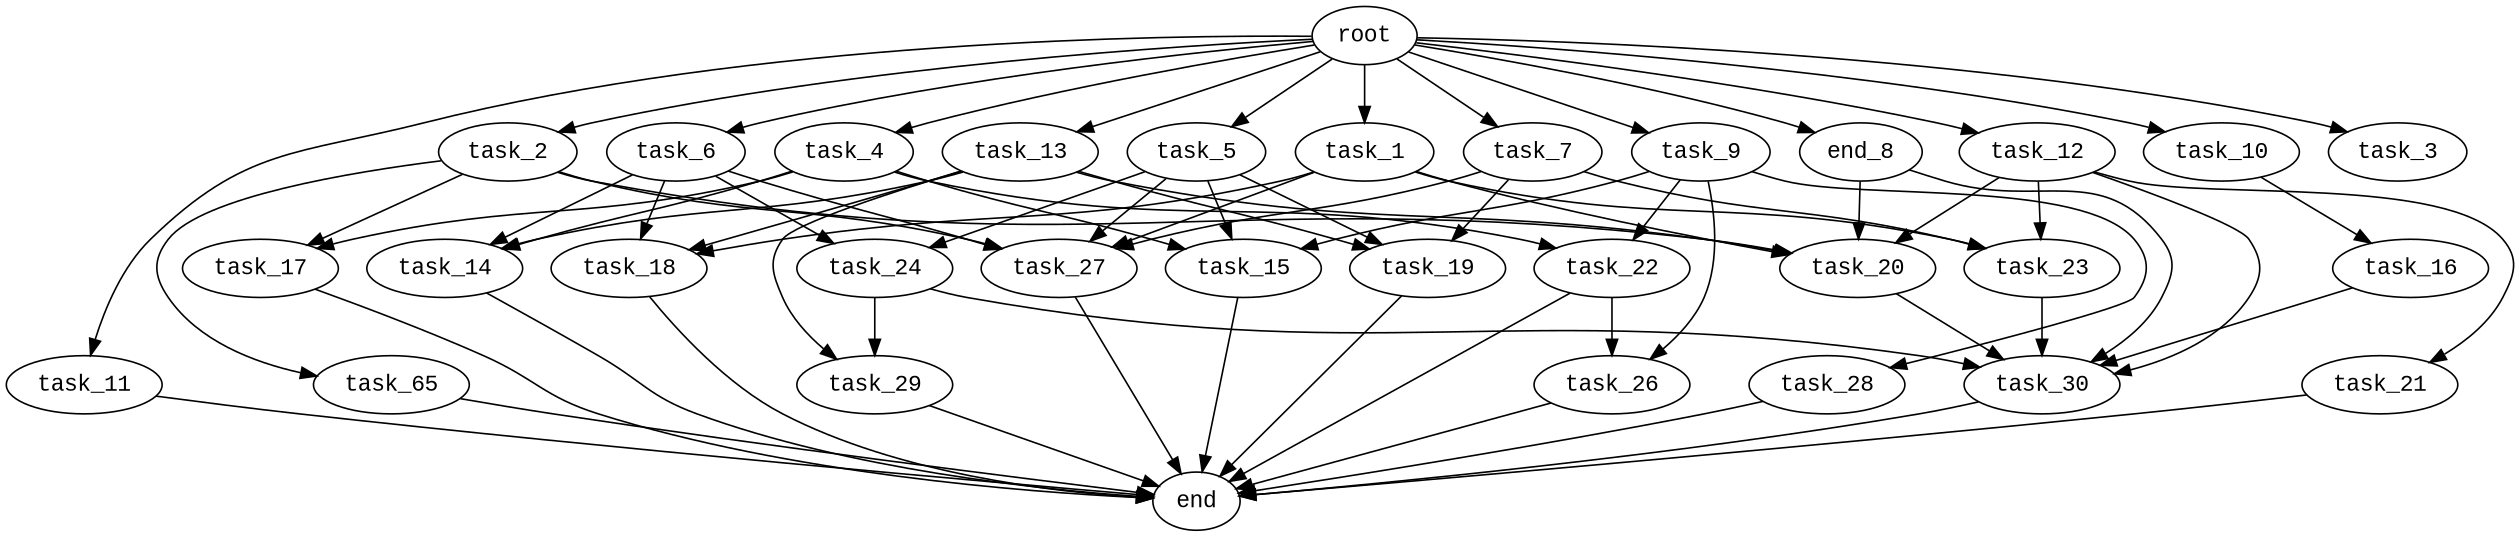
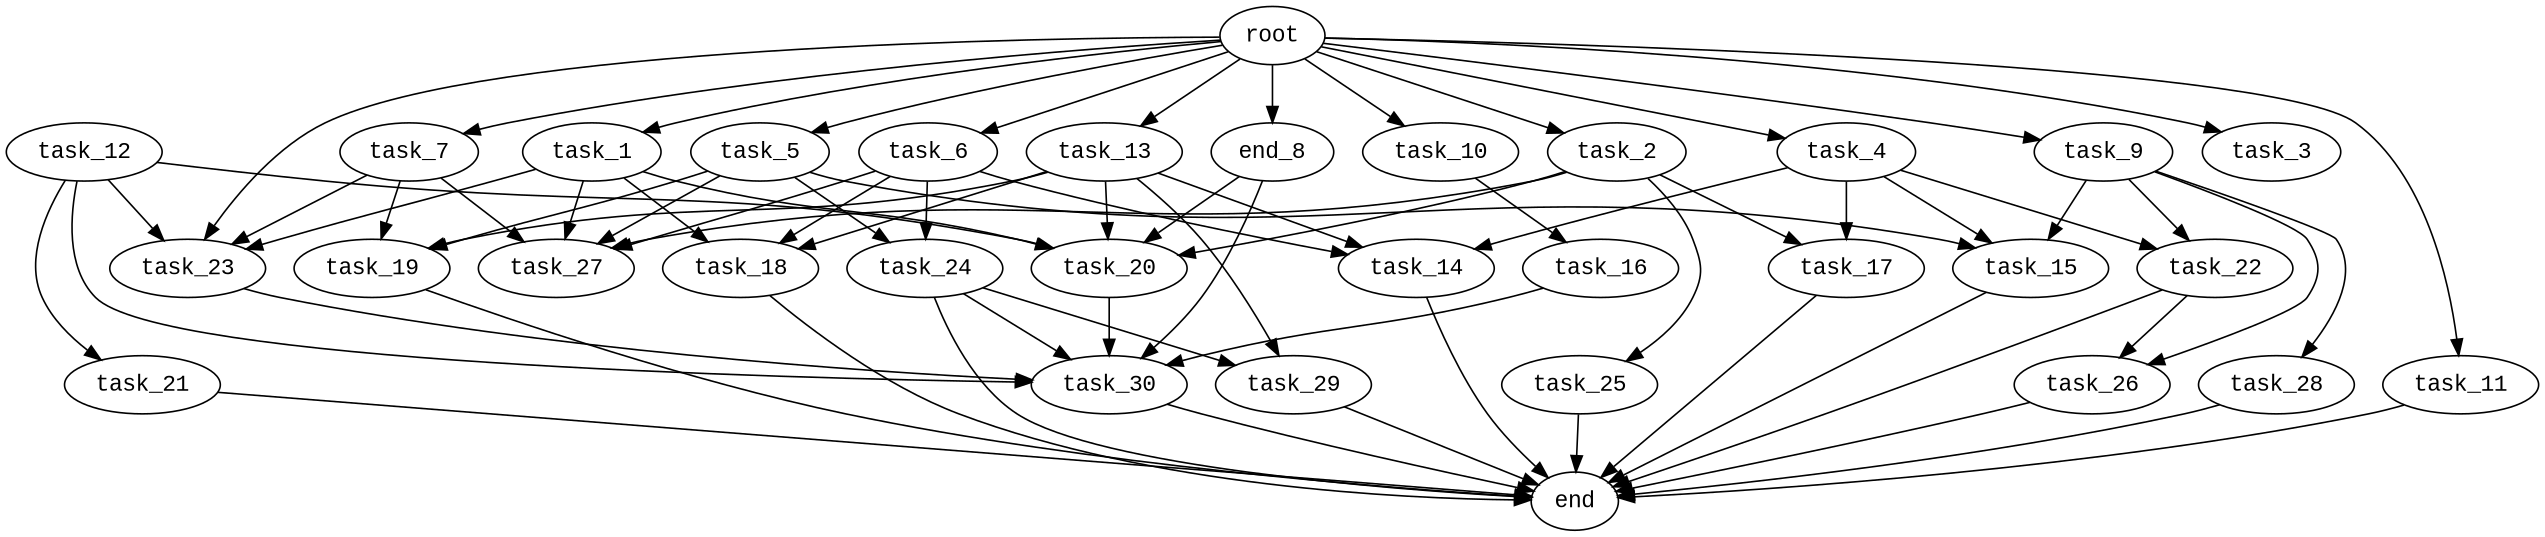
(1690, 79) -> (693, 57)
(1124, 378) -> (1095, 443)
(391, 385) -> (1580, 385)
